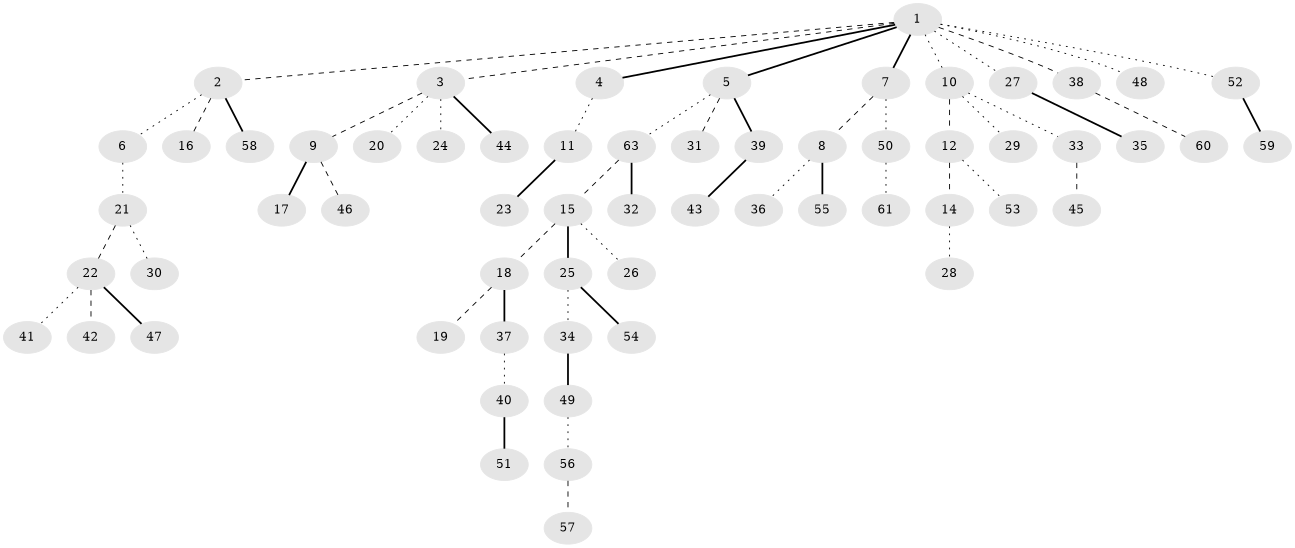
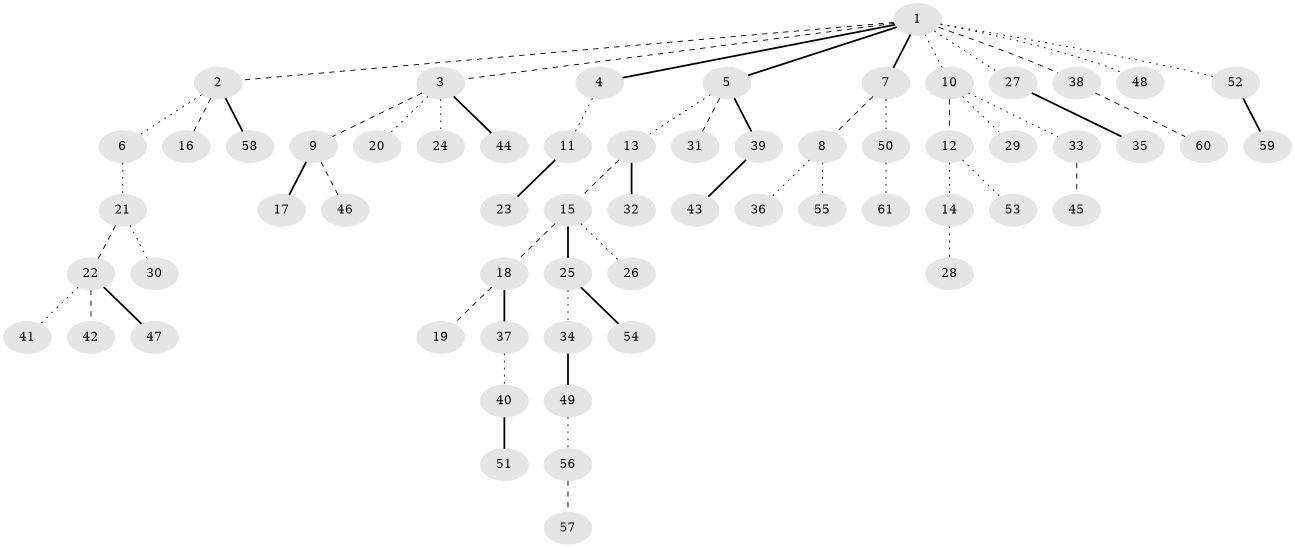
(632, 147) -> (632, 147)
(822, 179) -> (822, 179)
(950, 179) -> (950, 179)
